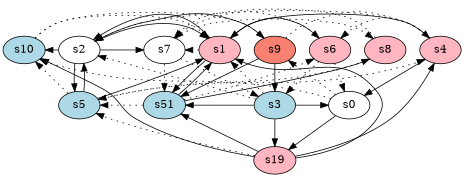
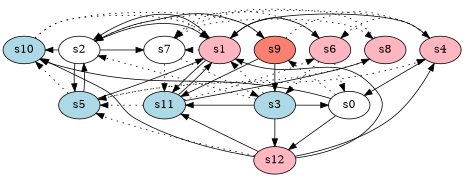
(132, 79) -> (132, 79)
(164, 105) -> (164, 105)
(275, 160) -> (275, 160)
